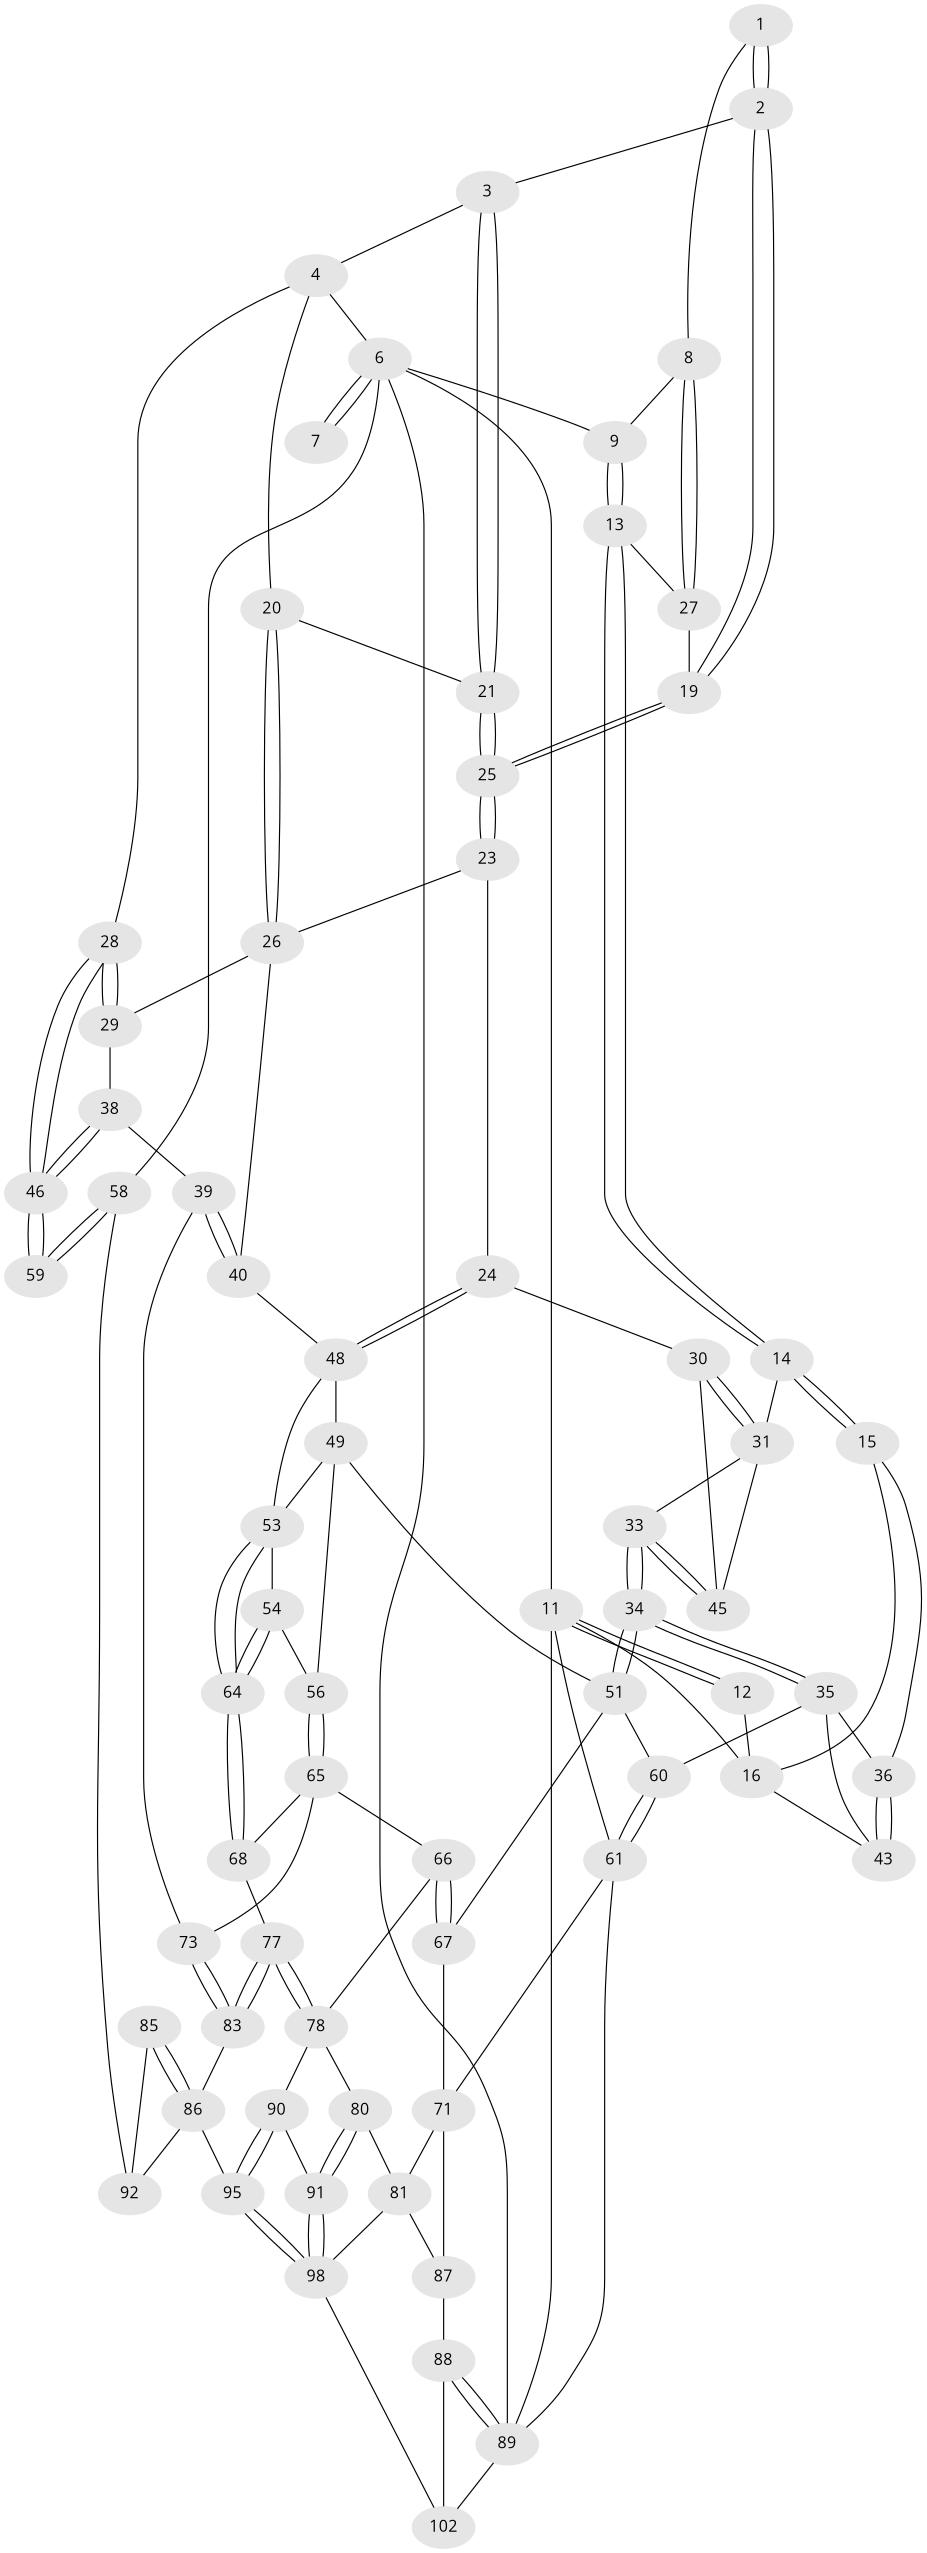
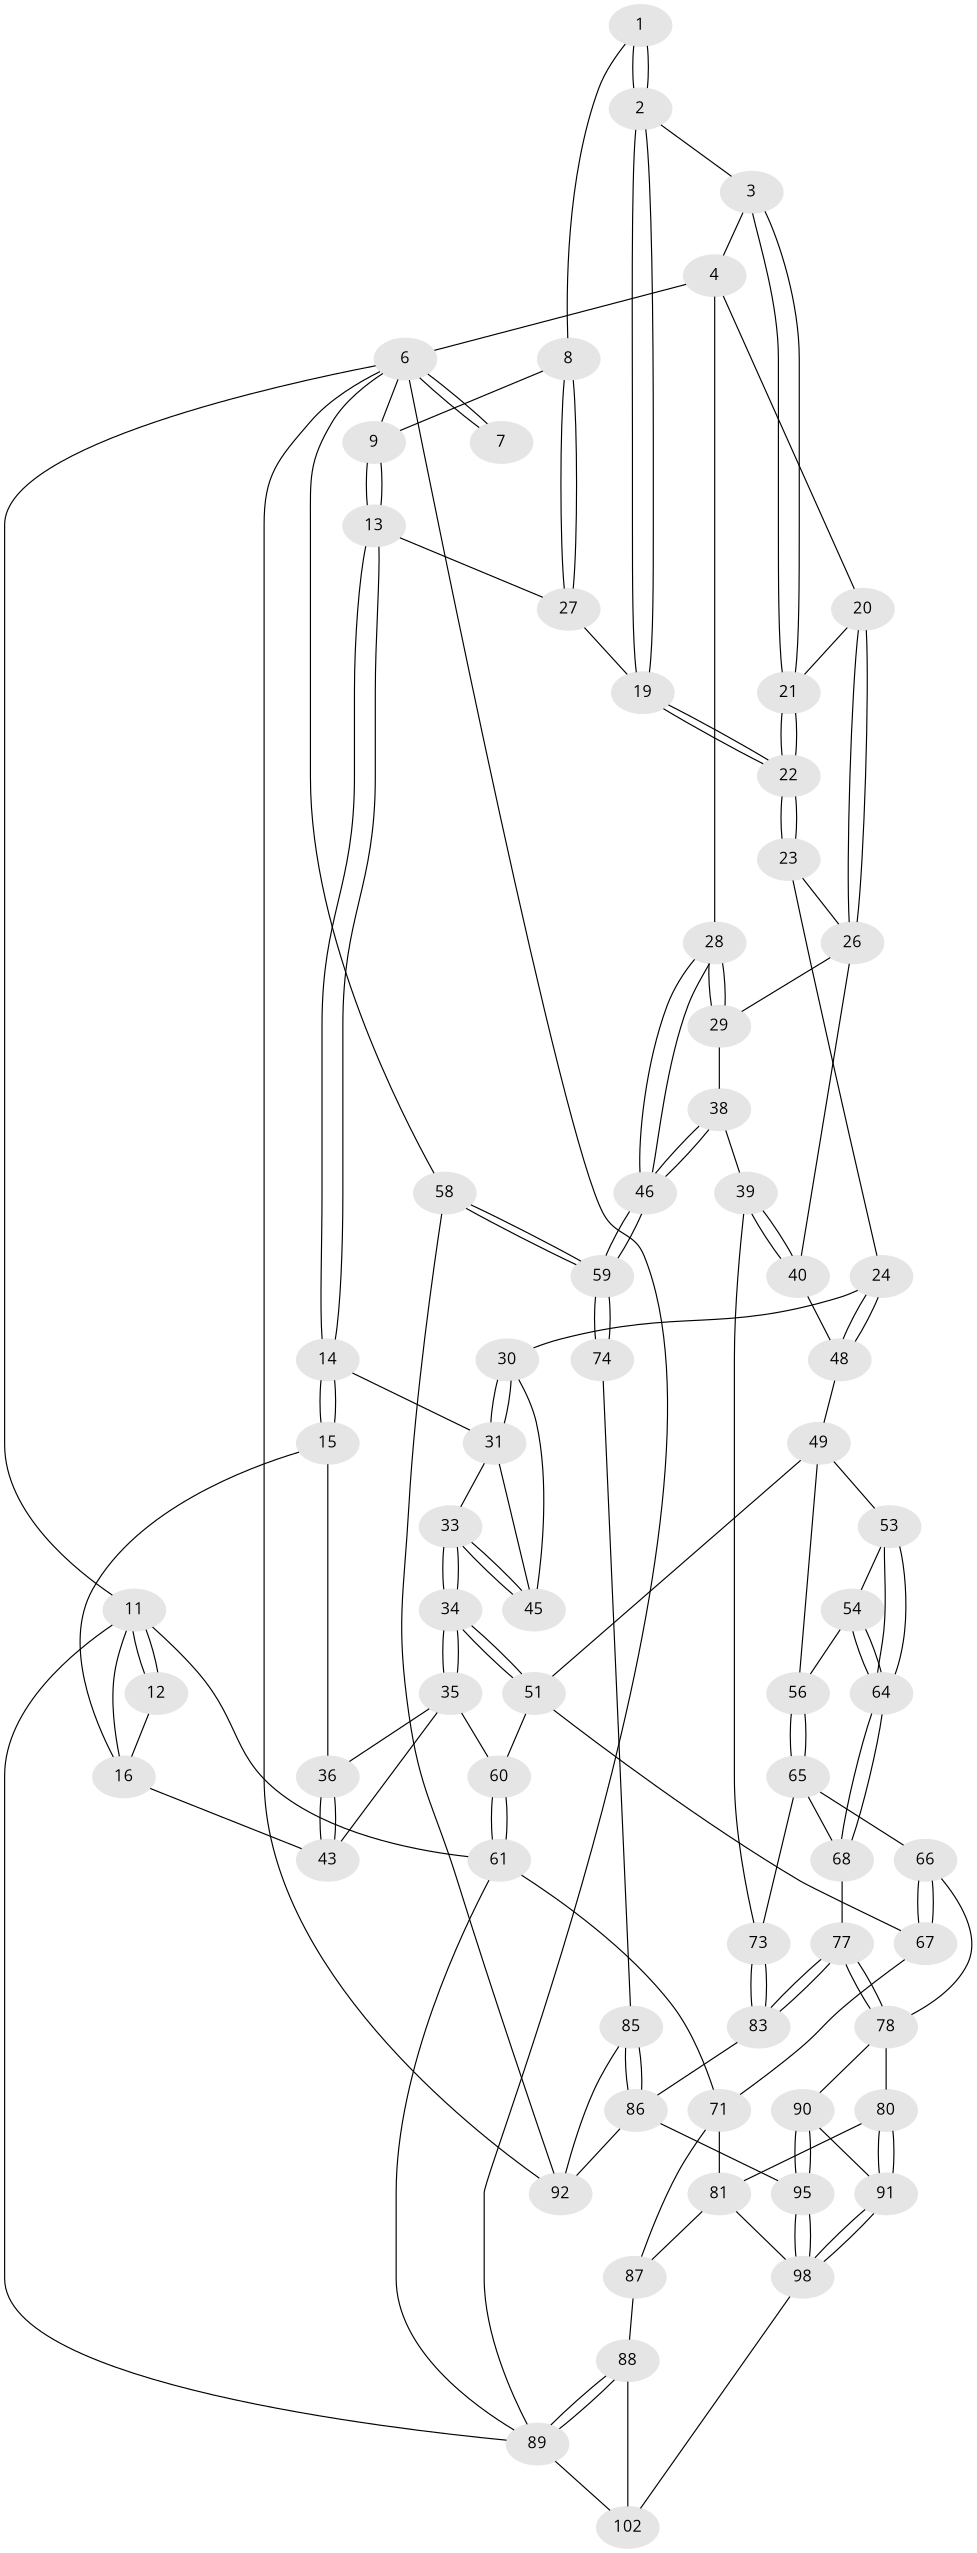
(488, 776) -> (789, 776)
none -> (264, 1301)
none -> (602, 1360)
(288, 1439) -> none
